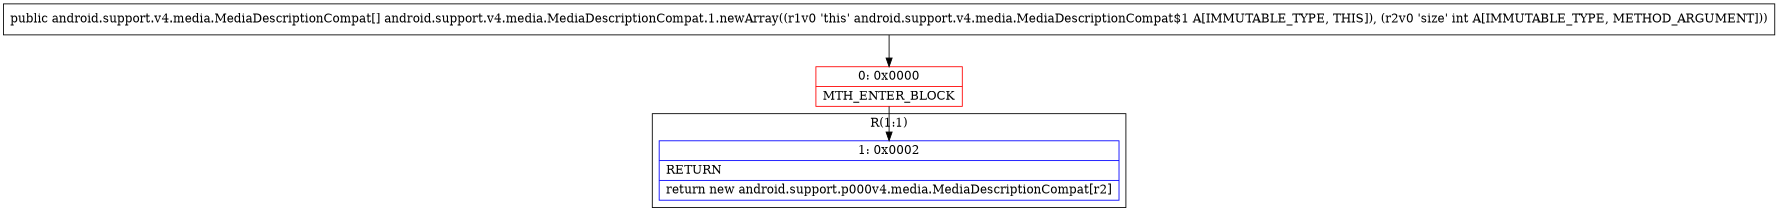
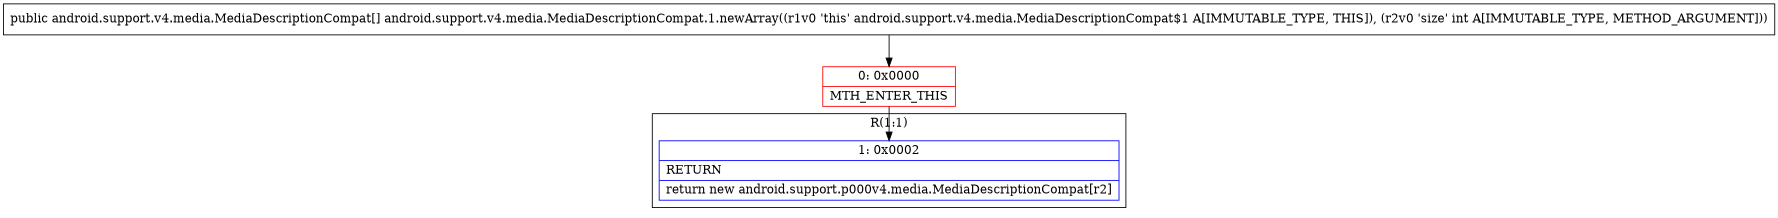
(889, 96) -> (889, 96)
